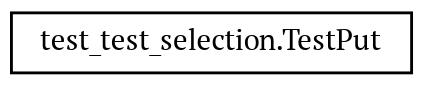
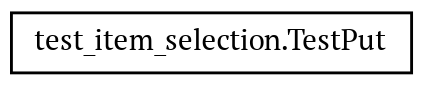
(212, 43) -> (212, 43)
